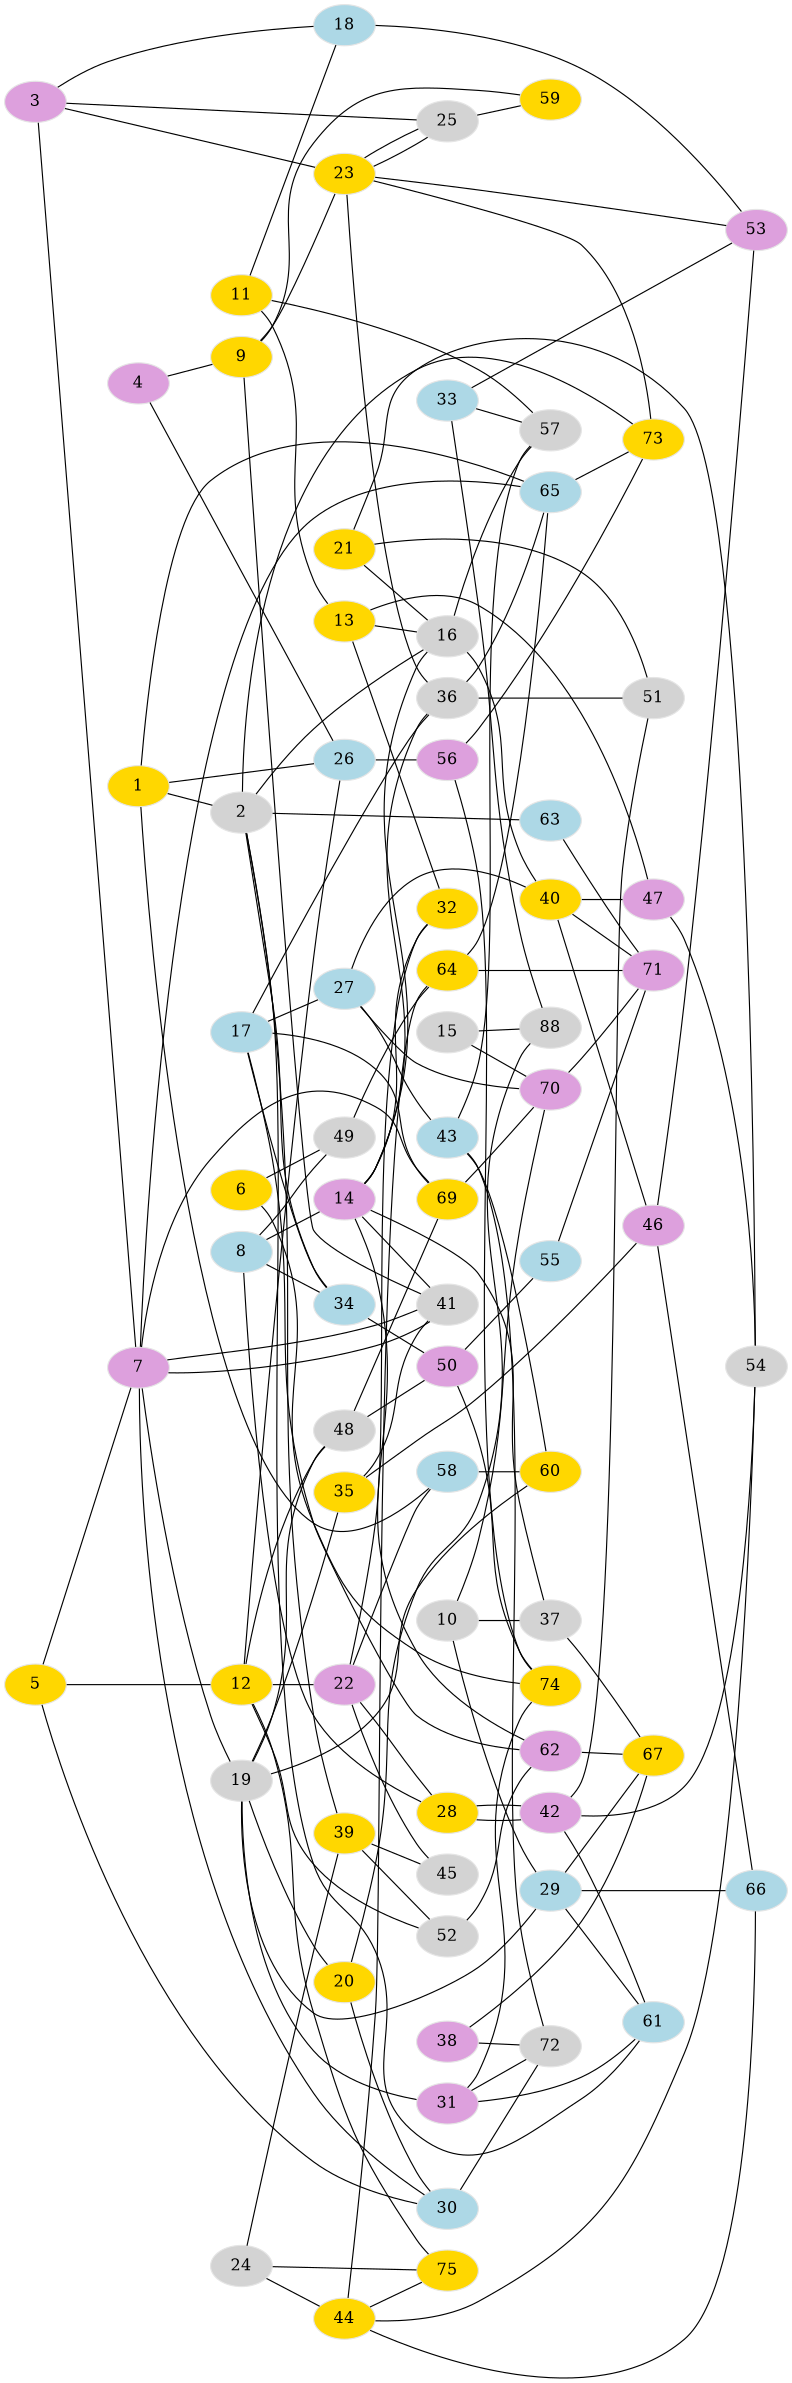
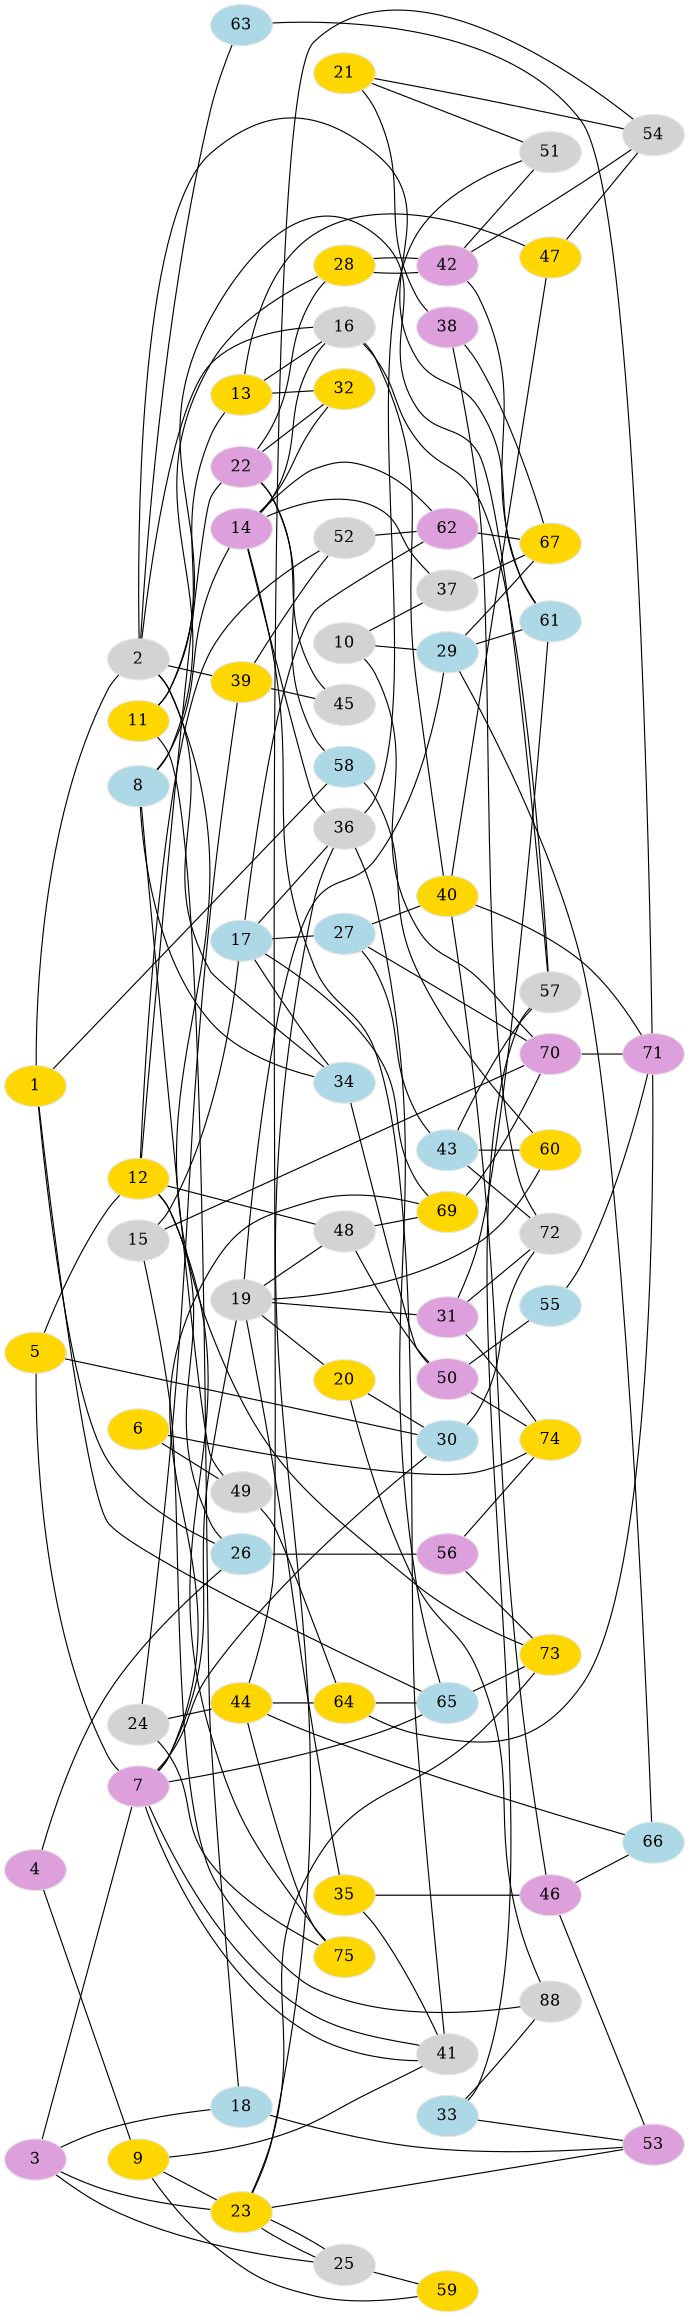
(385, 583) -> (395, 201)
(653, 900) -> (550, 258)
none -> (213, 1098)
